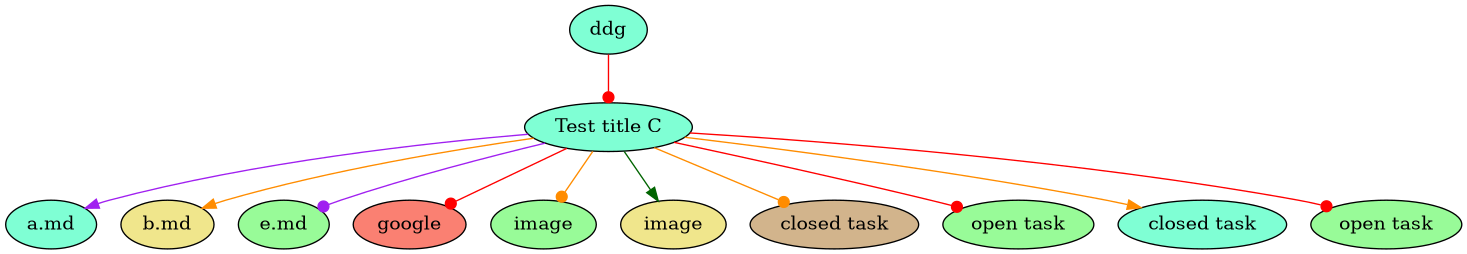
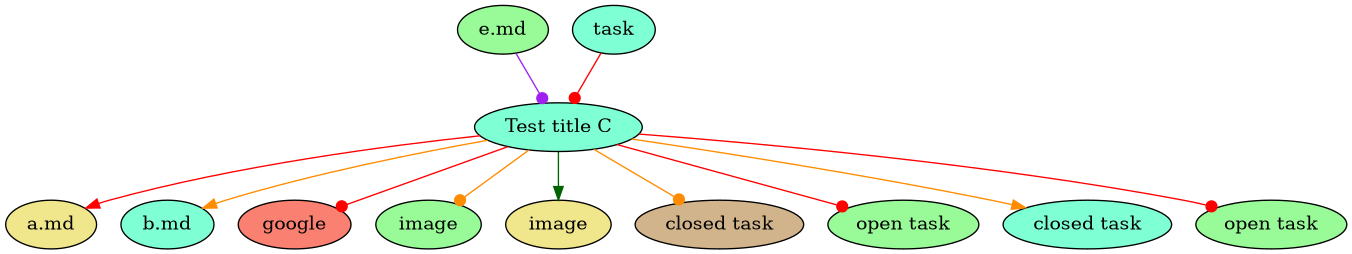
(608, 30) -> (614, 30)
(312, 160) -> (288, 162)
(436, 171) -> (528, 73)
(51, 225) -> (51, 225)
(167, 225) -> (167, 225)
